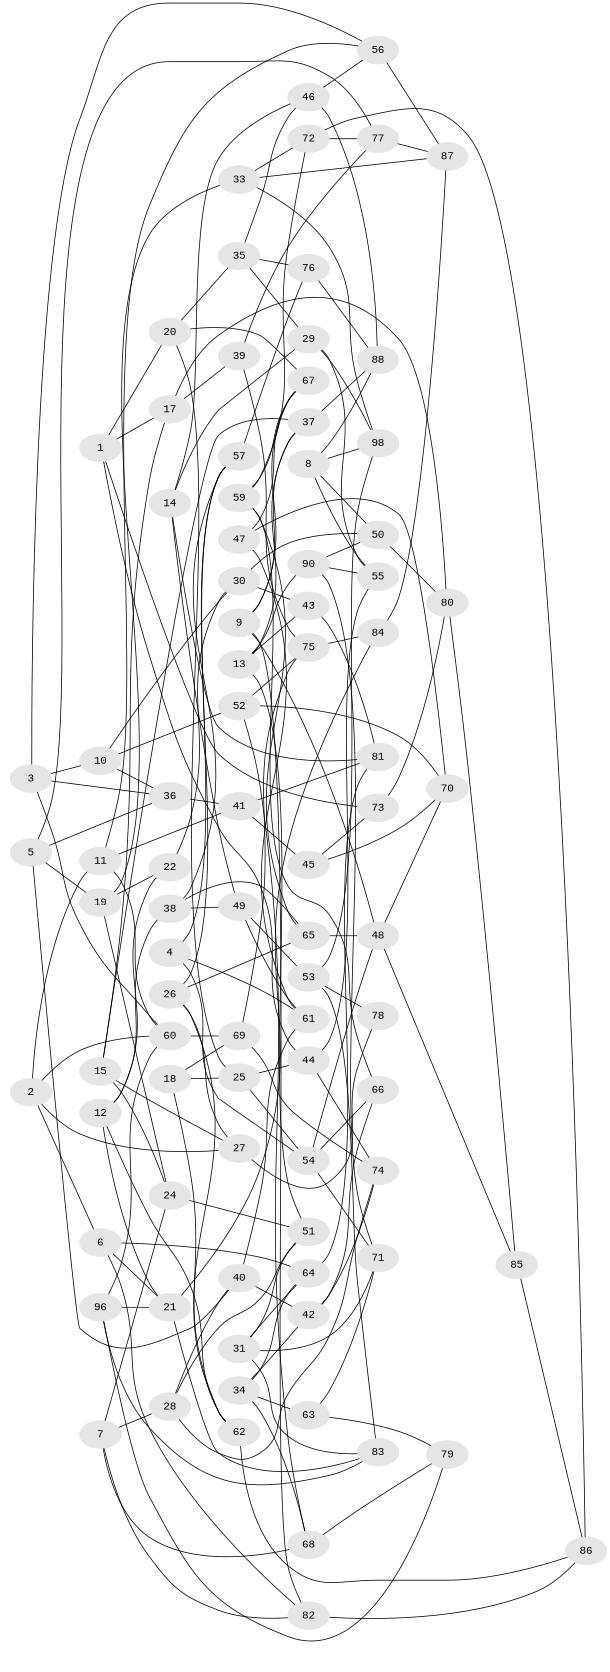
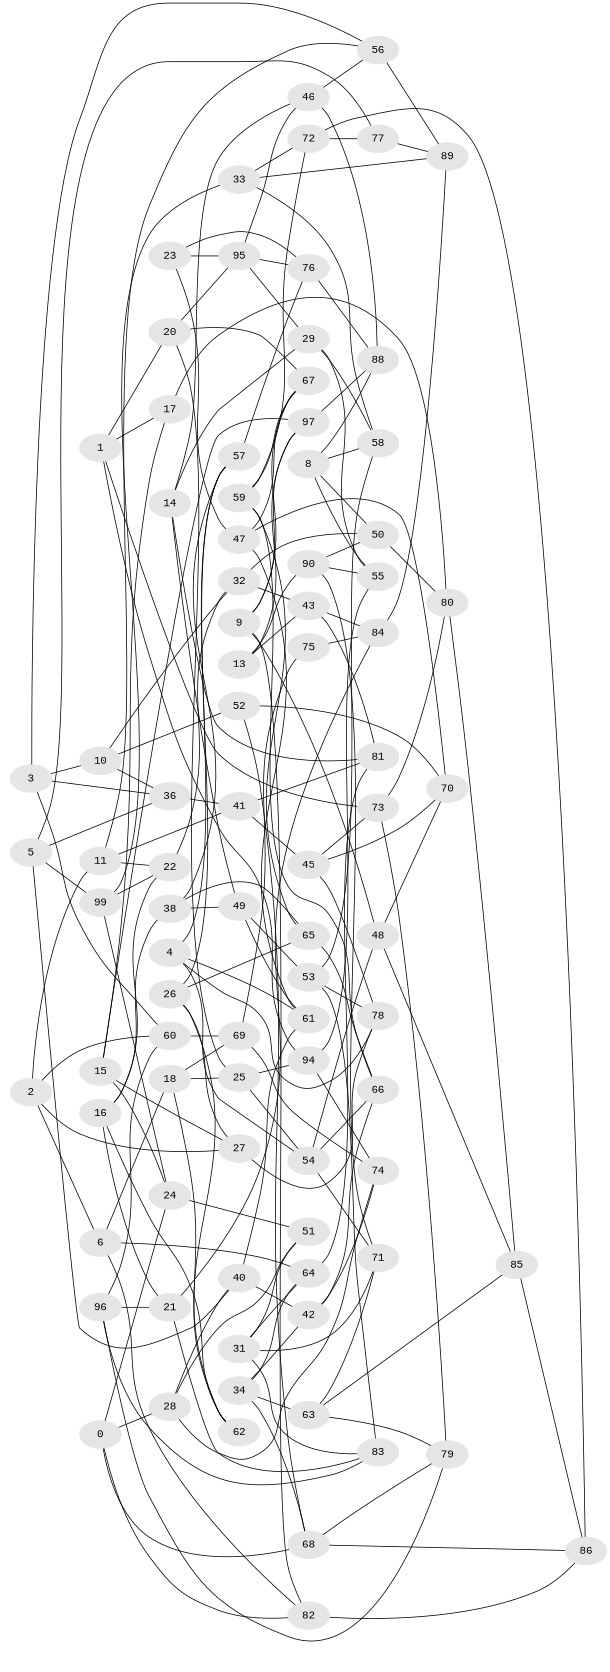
(447, 156) -> (447, 156)
none -> (170, 256)
(239, 256) -> (239, 256)
(239, 356) -> none
(309, 422) -> (309, 422)
(378, 443) -> (378, 443)
(239, 581) -> (239, 581)
none -> (344, 620)
(274, 677) -> none
(100, 903) -> (100, 903)
(133, 916) -> (139, 864)
(343, 936) -> (349, 1010)
(281, 946) -> none
none -> (358, 960)
none -> (273, 1059)
(309, 1061) -> (309, 1061)
(100, 1113) -> (100, 1113)
none -> (423, 1130)
(135, 1275) -> (135, 1161)
none -> (413, 1340)
(100, 1435) -> (100, 1435)
(361, 1581) -> (447, 1548)
